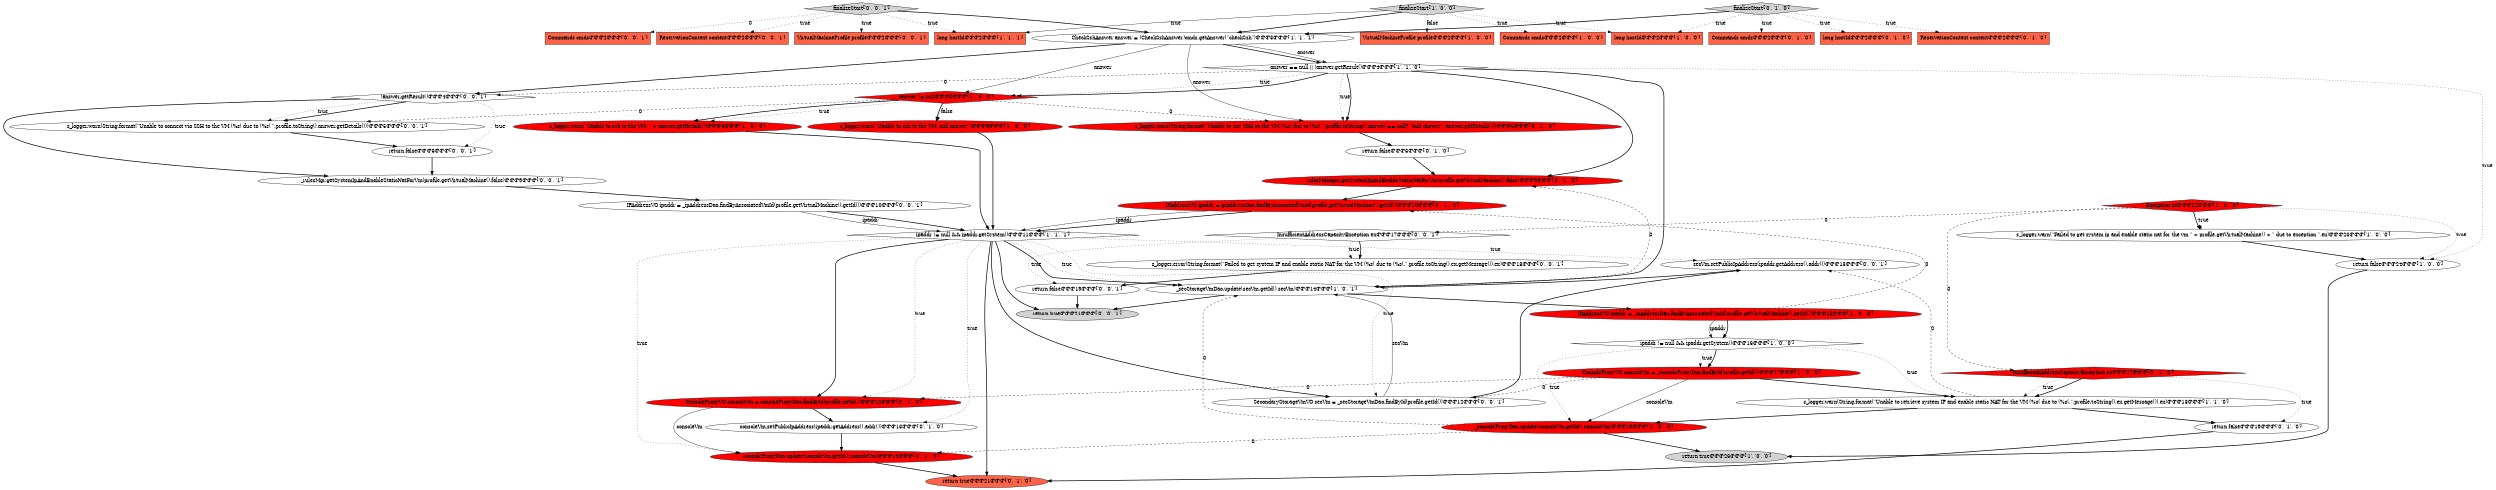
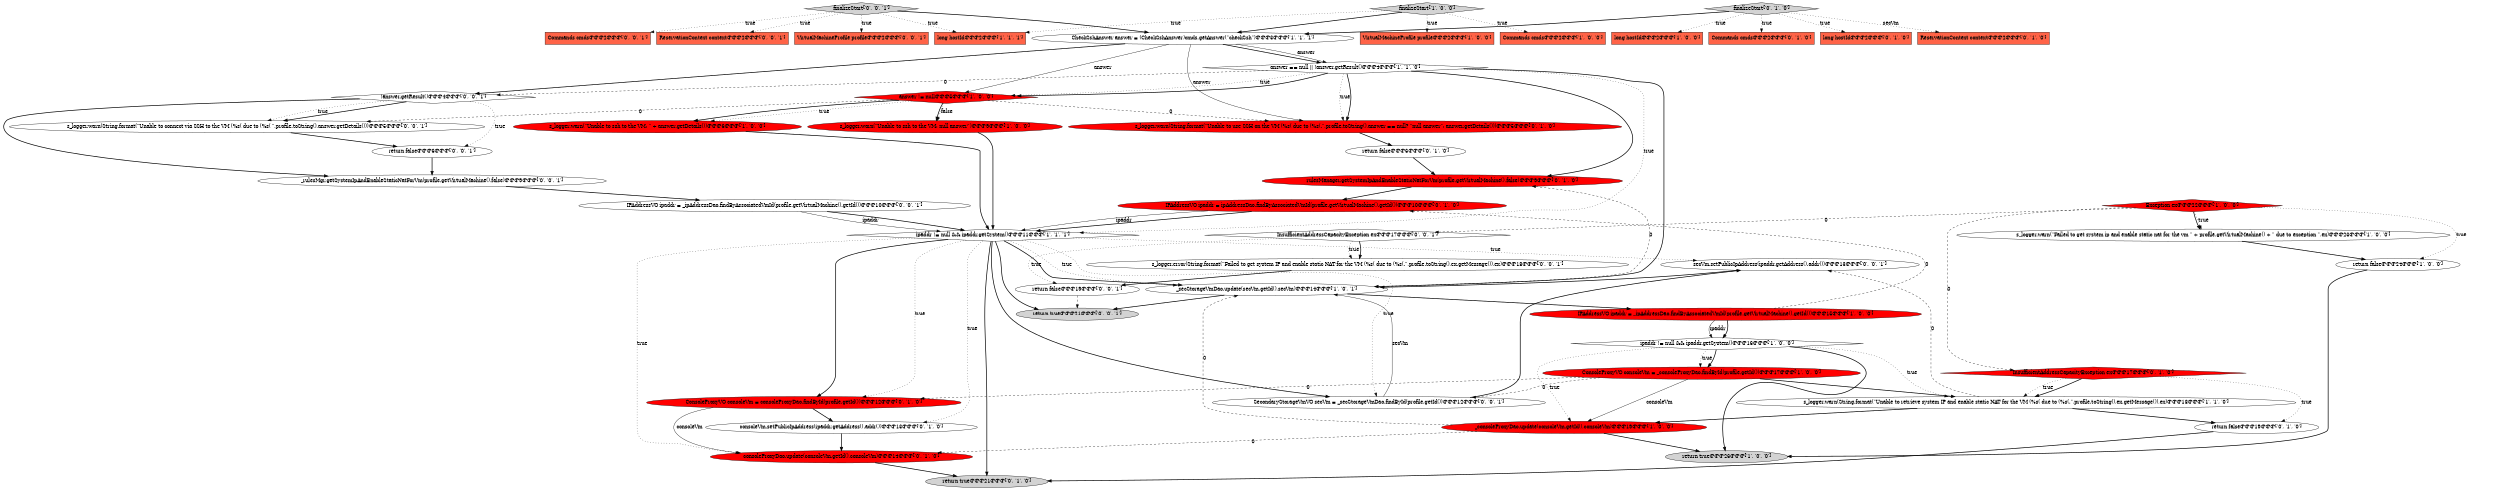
(1208, 19) -> (1208, 19)
(1530, 22) -> none
(750, 24) -> (750, 24)
(1432, 24) -> (1432, 24)
(1891, 24) -> (1891, 24)
(2080, 73) -> (1499, 213)
(1077, 300) -> (1077, 300)
none -> (1817, 393)
(987, 482) -> (987, 482)
